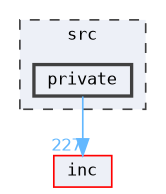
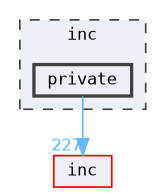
(83, 36) -> (83, 36)
